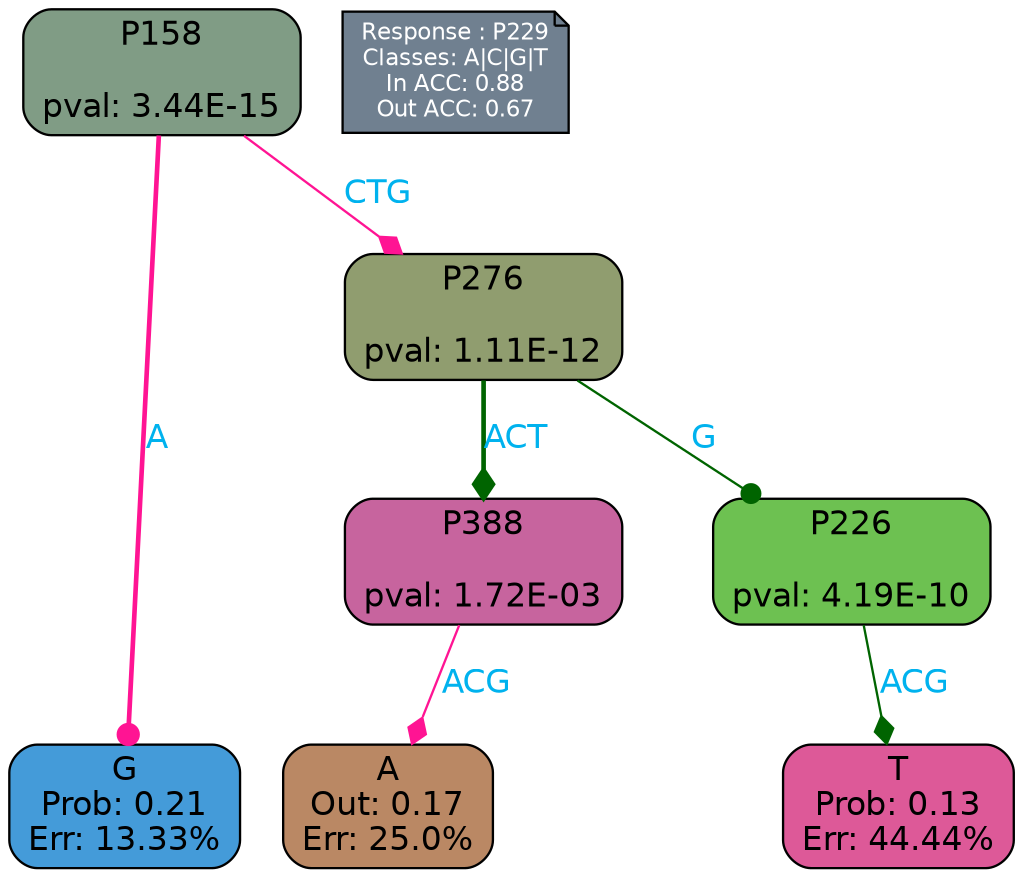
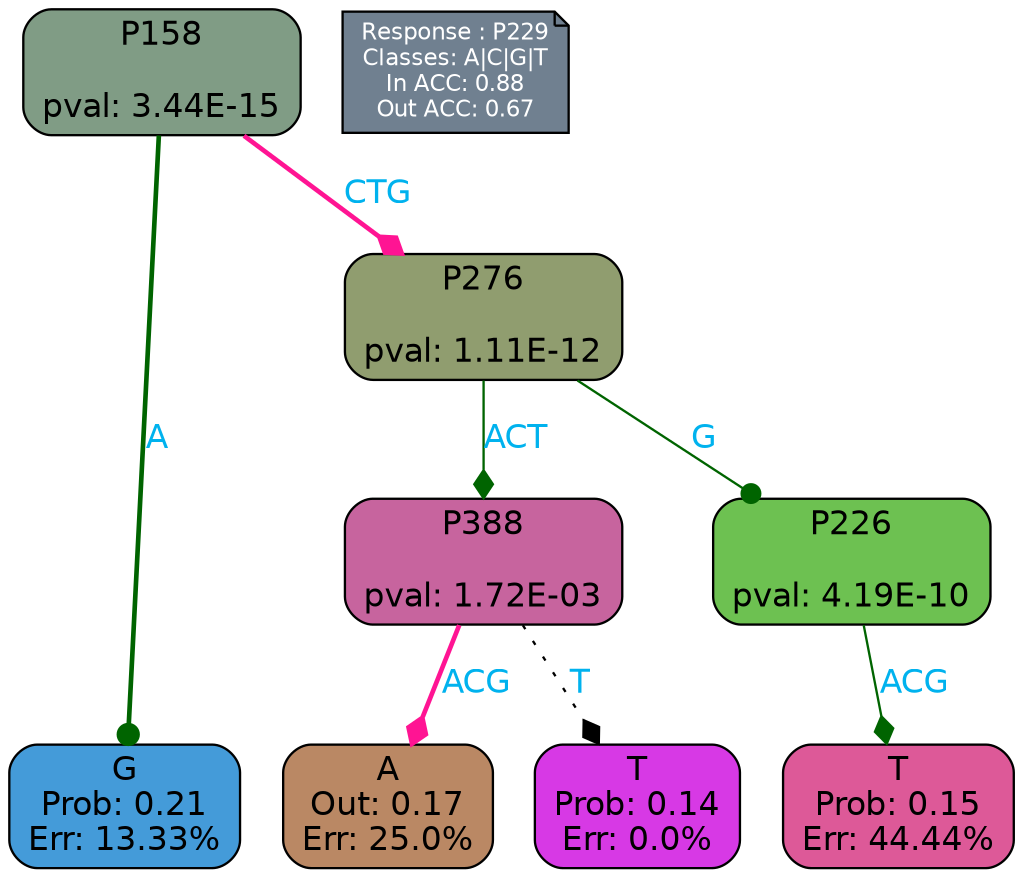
(311, 186) -> (311, 186)
(484, 425) -> (484, 425)
(144, 430) -> (144, 430)
(441, 671) -> (441, 671)
none -> (637, 806)
(898, 806) -> (898, 806)
